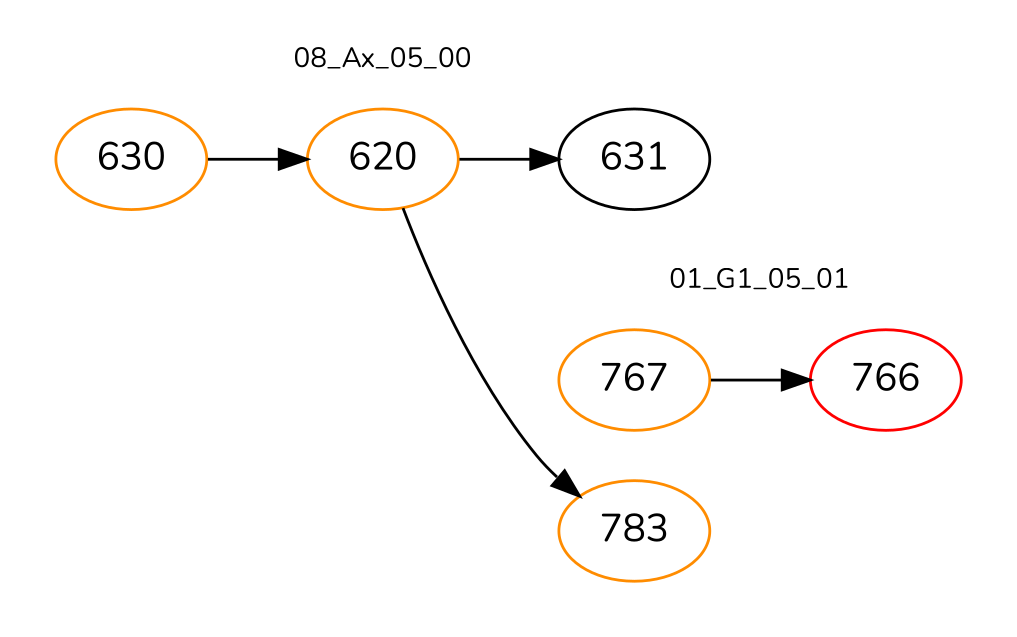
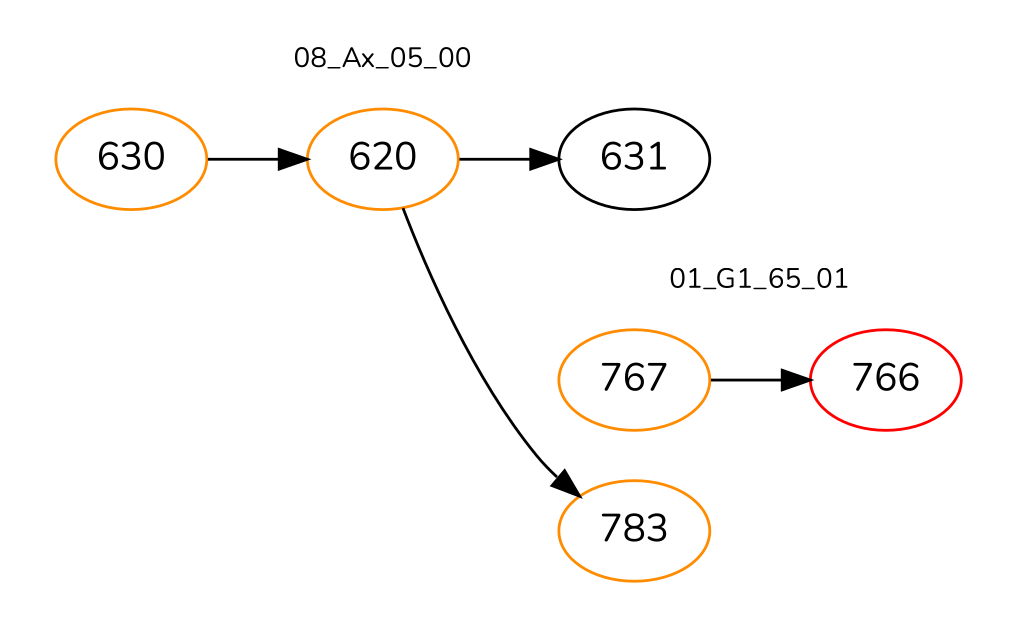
(760, 281) -> (760, 281)
